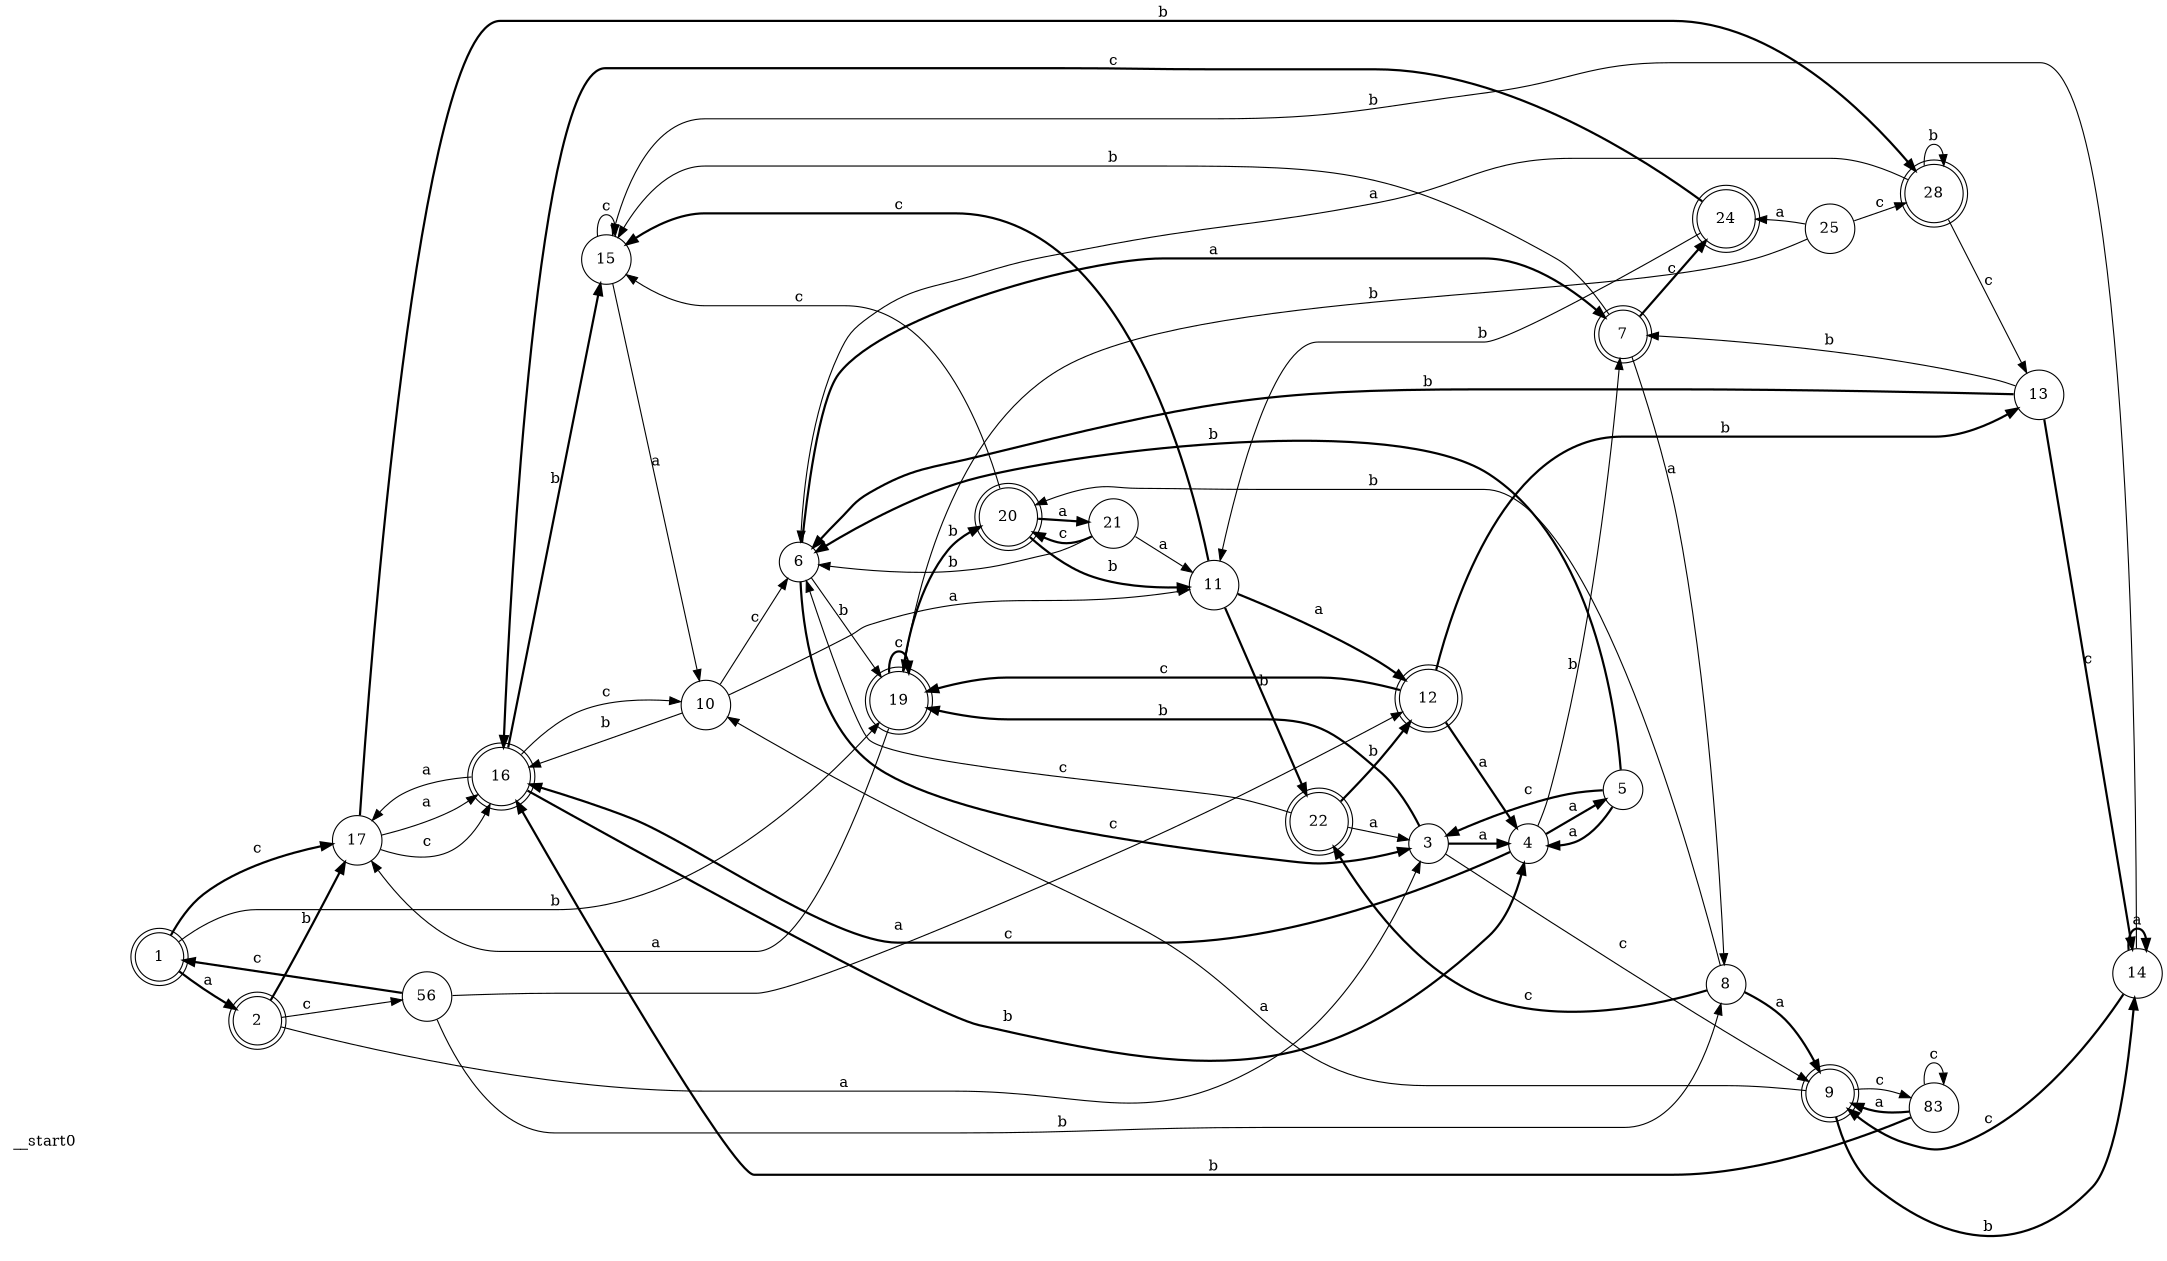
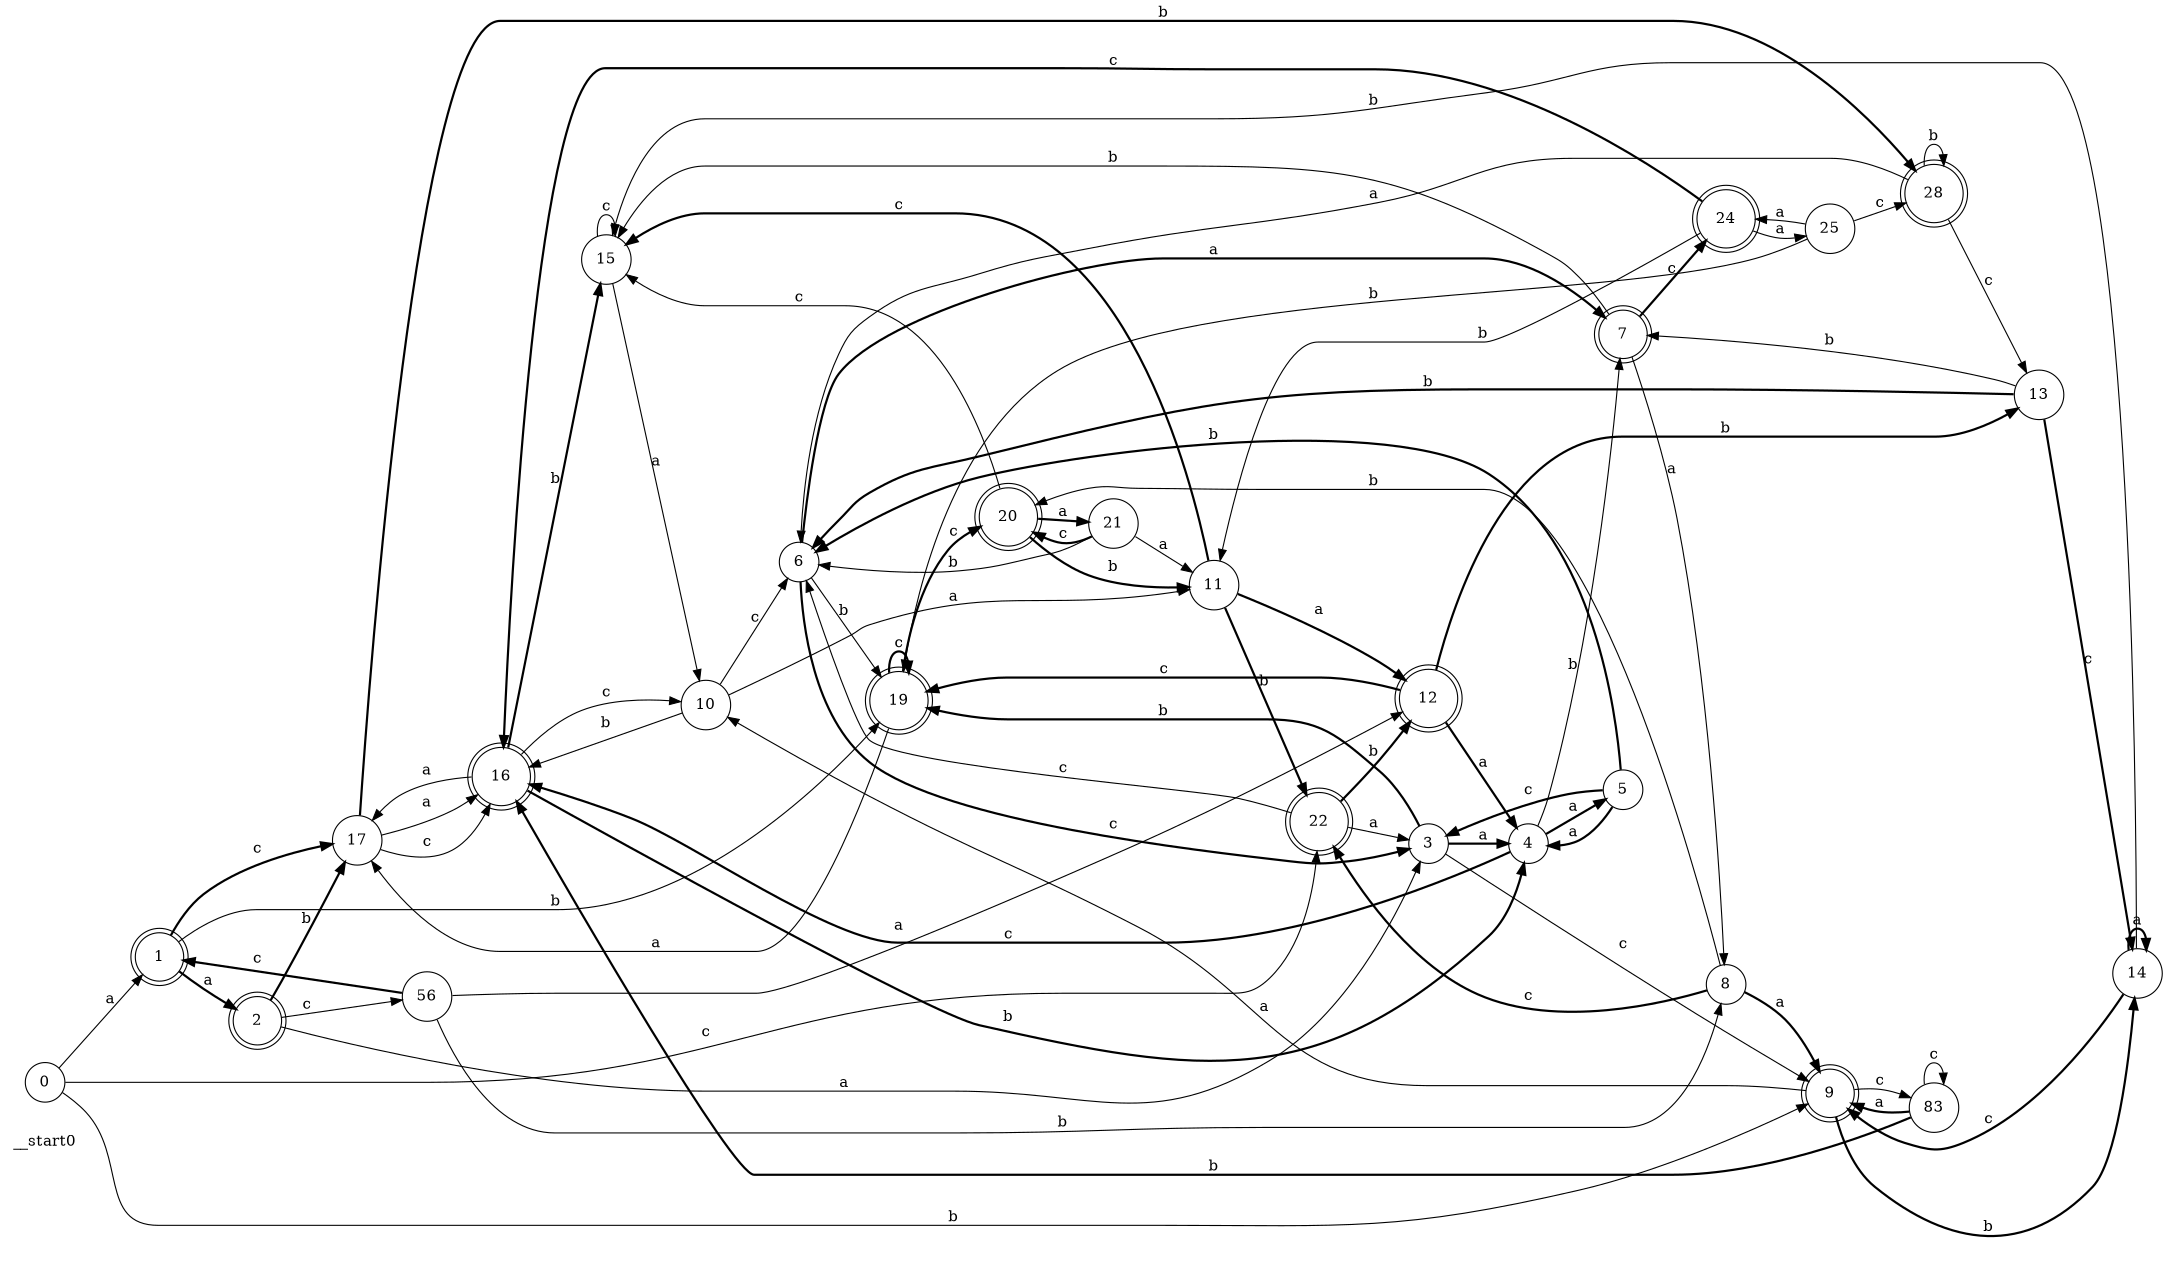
none -> (1774, 237)
(954, 532) -> (954, 532)
none -> (45, 1082)
